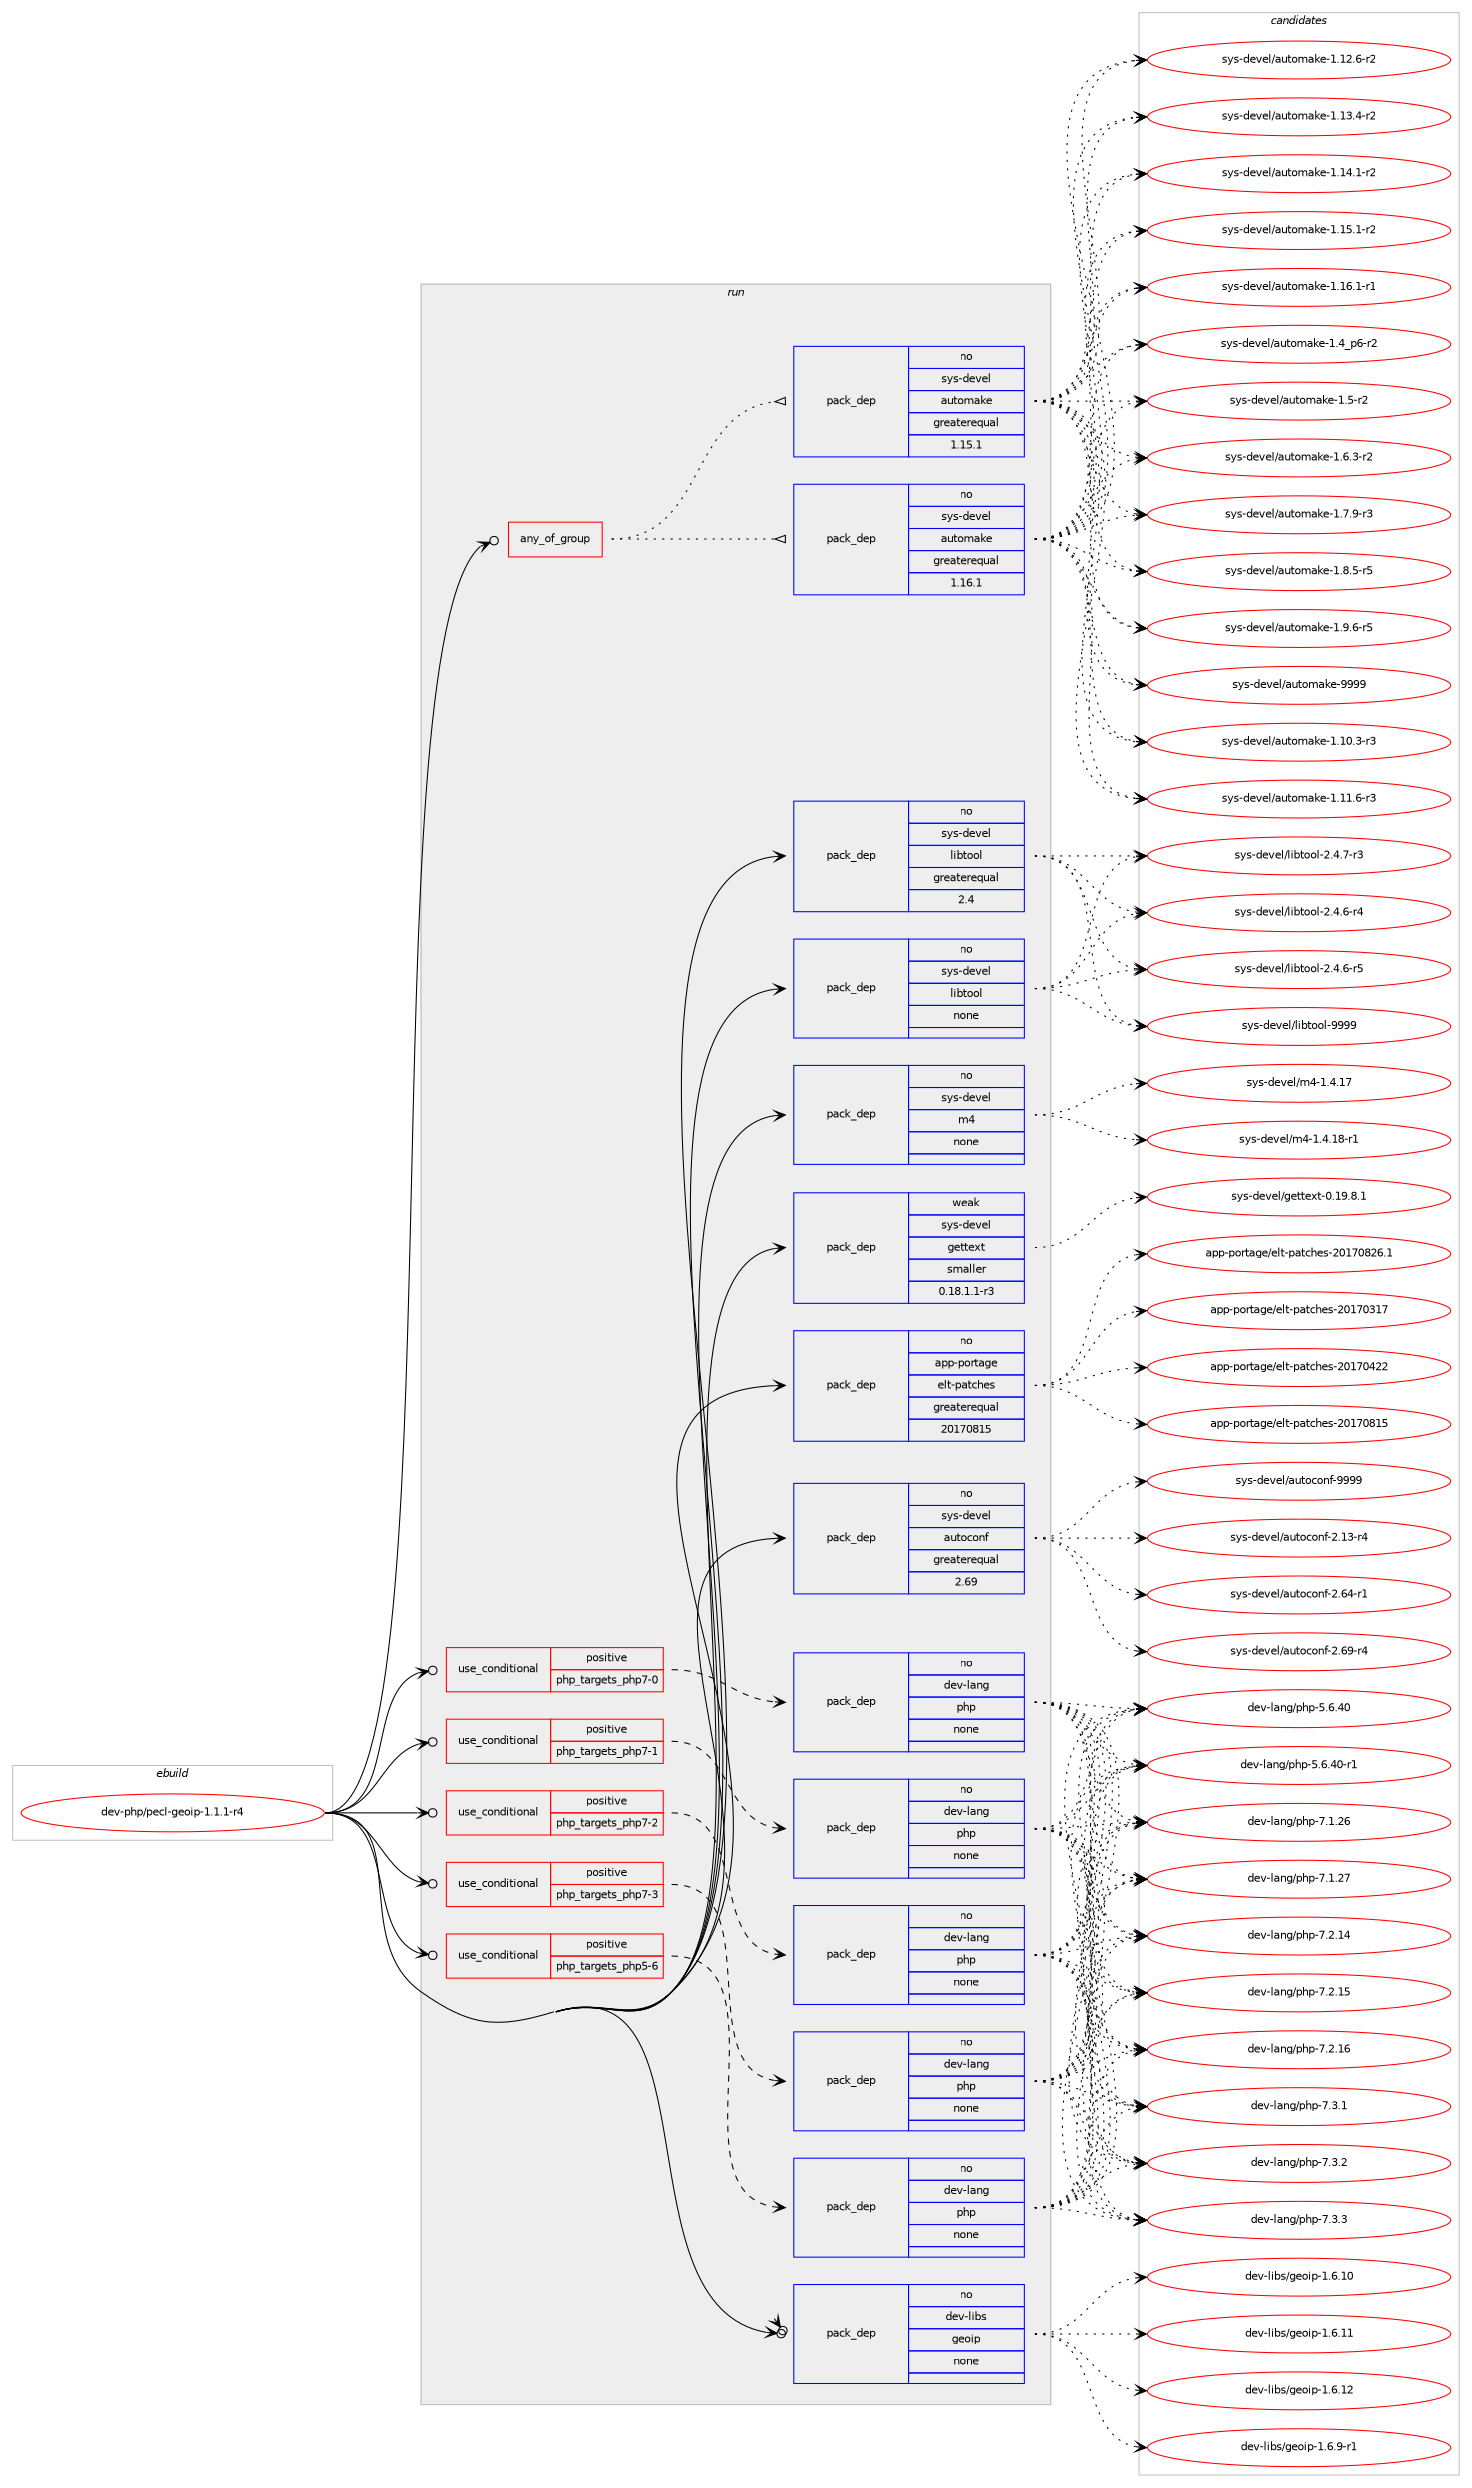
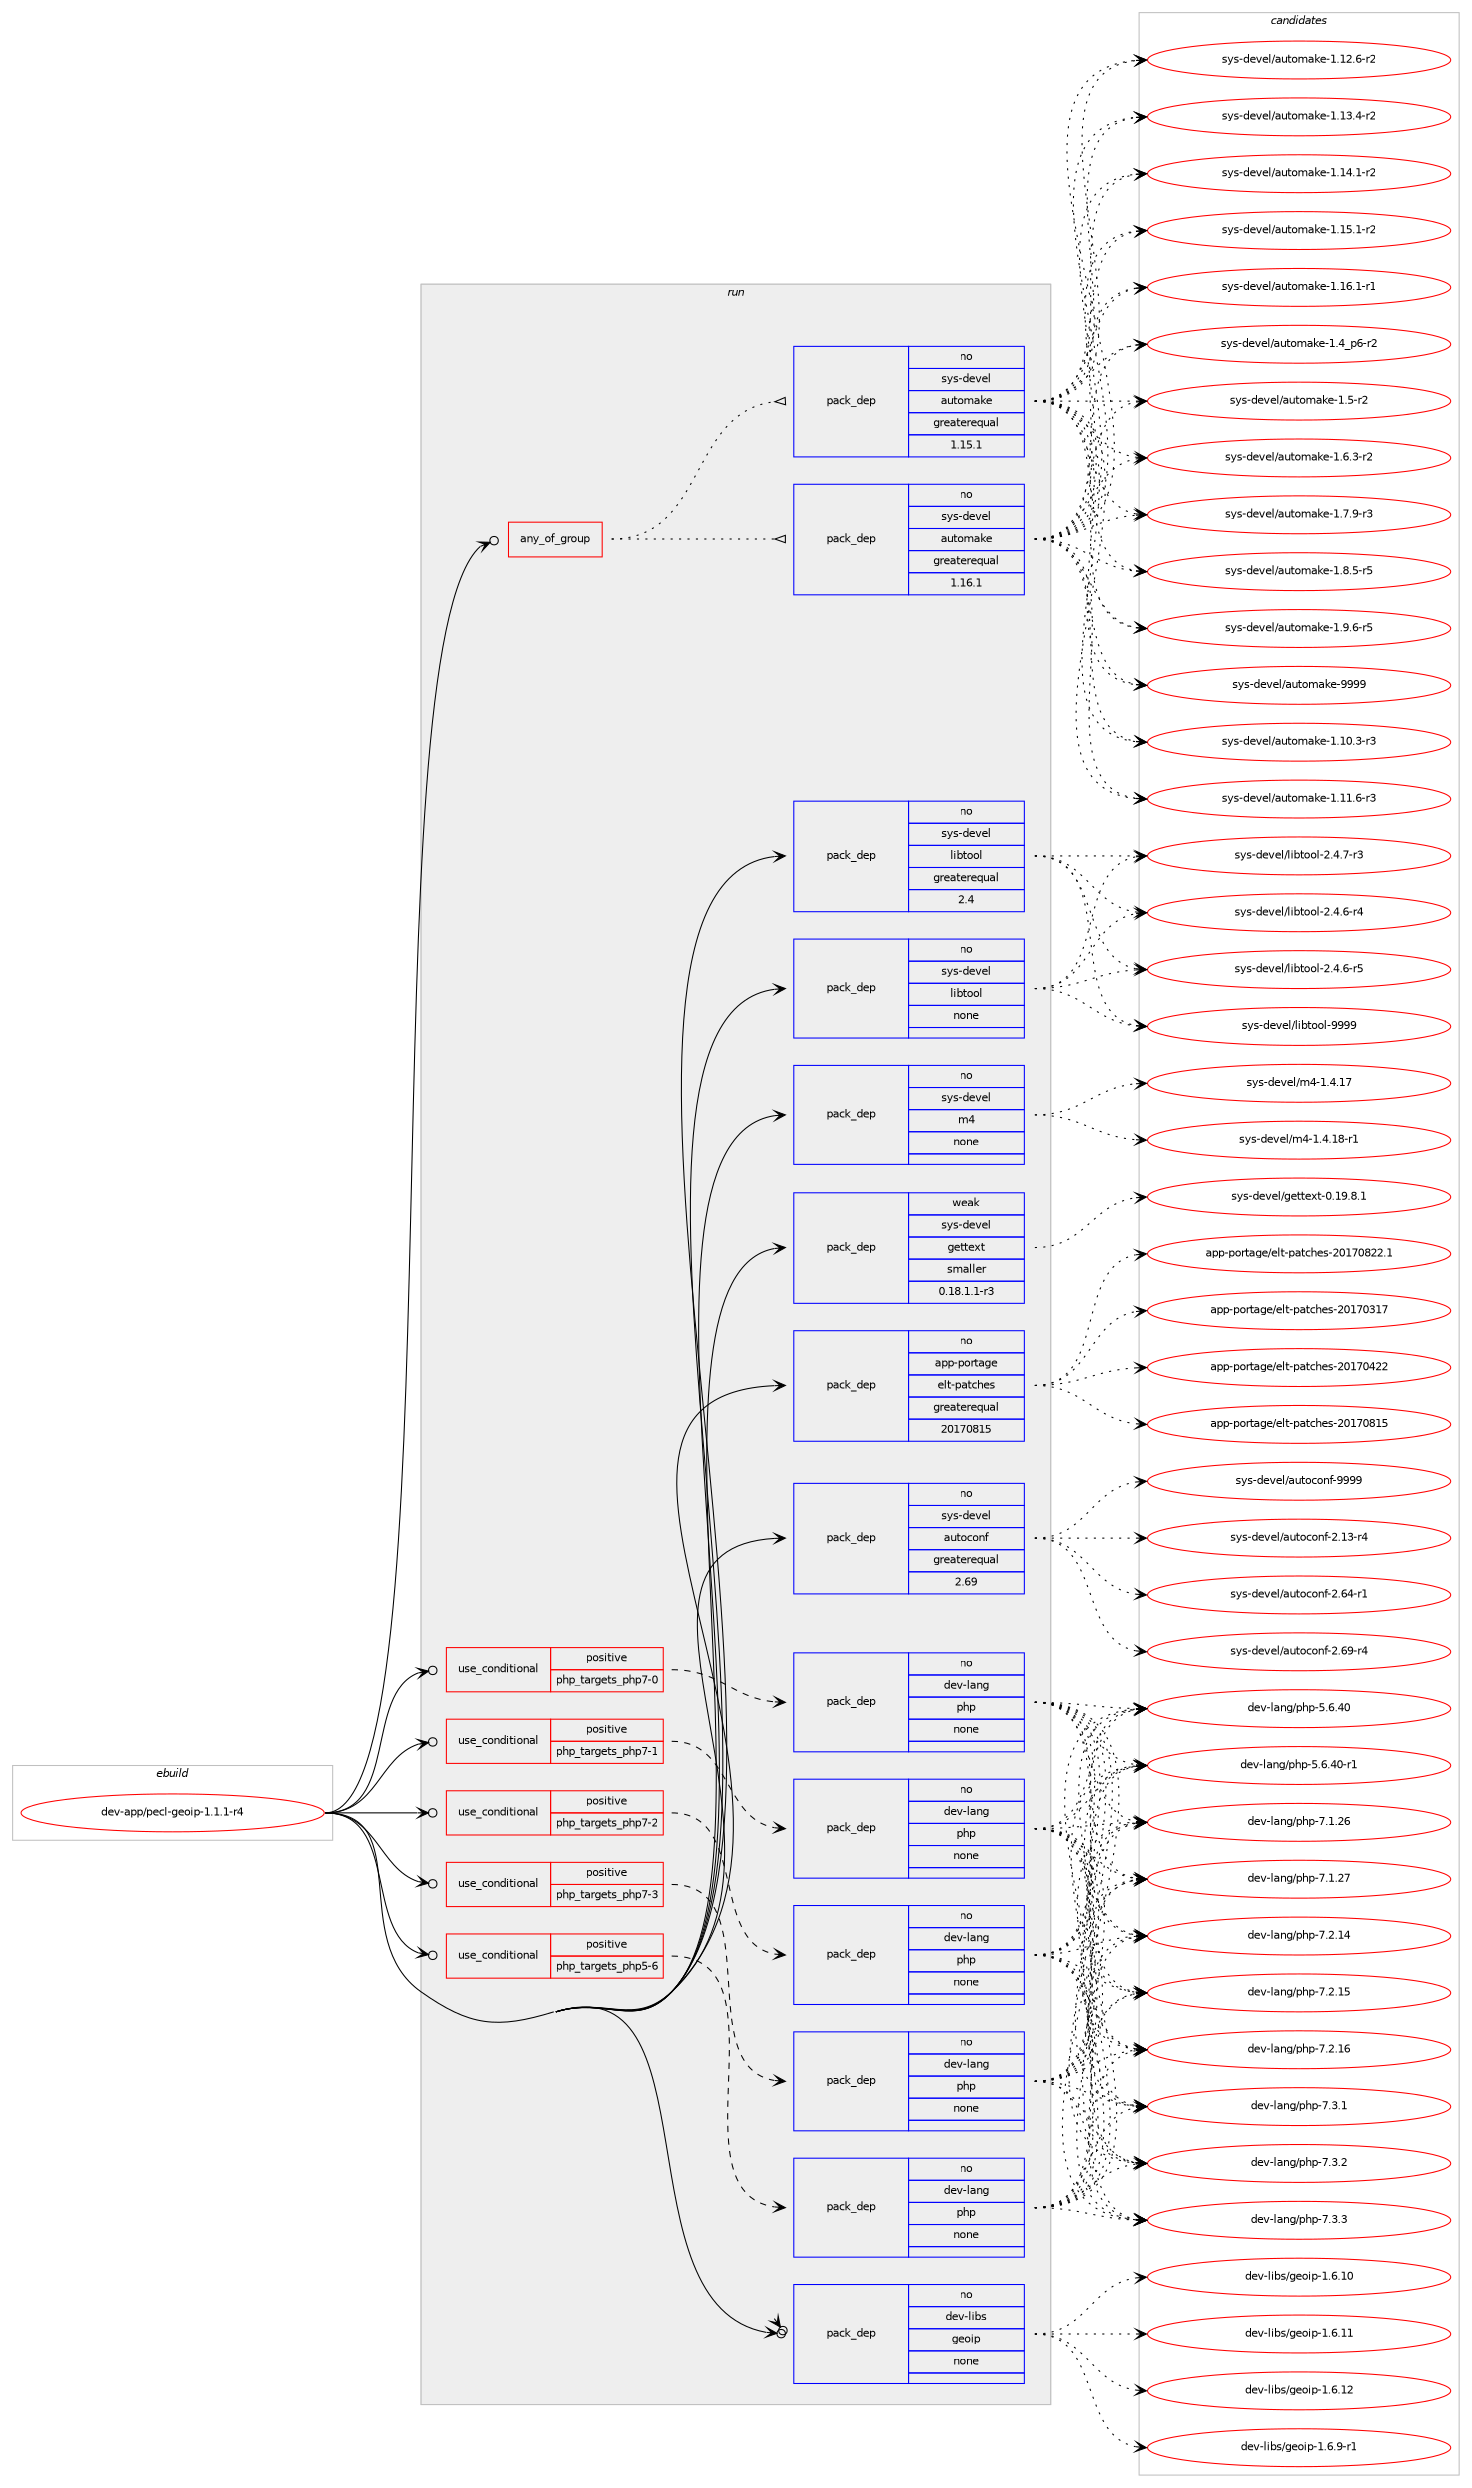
(1299, 1254) -> (1299, 1254)
(173, 1813) -> (173, 1813)
